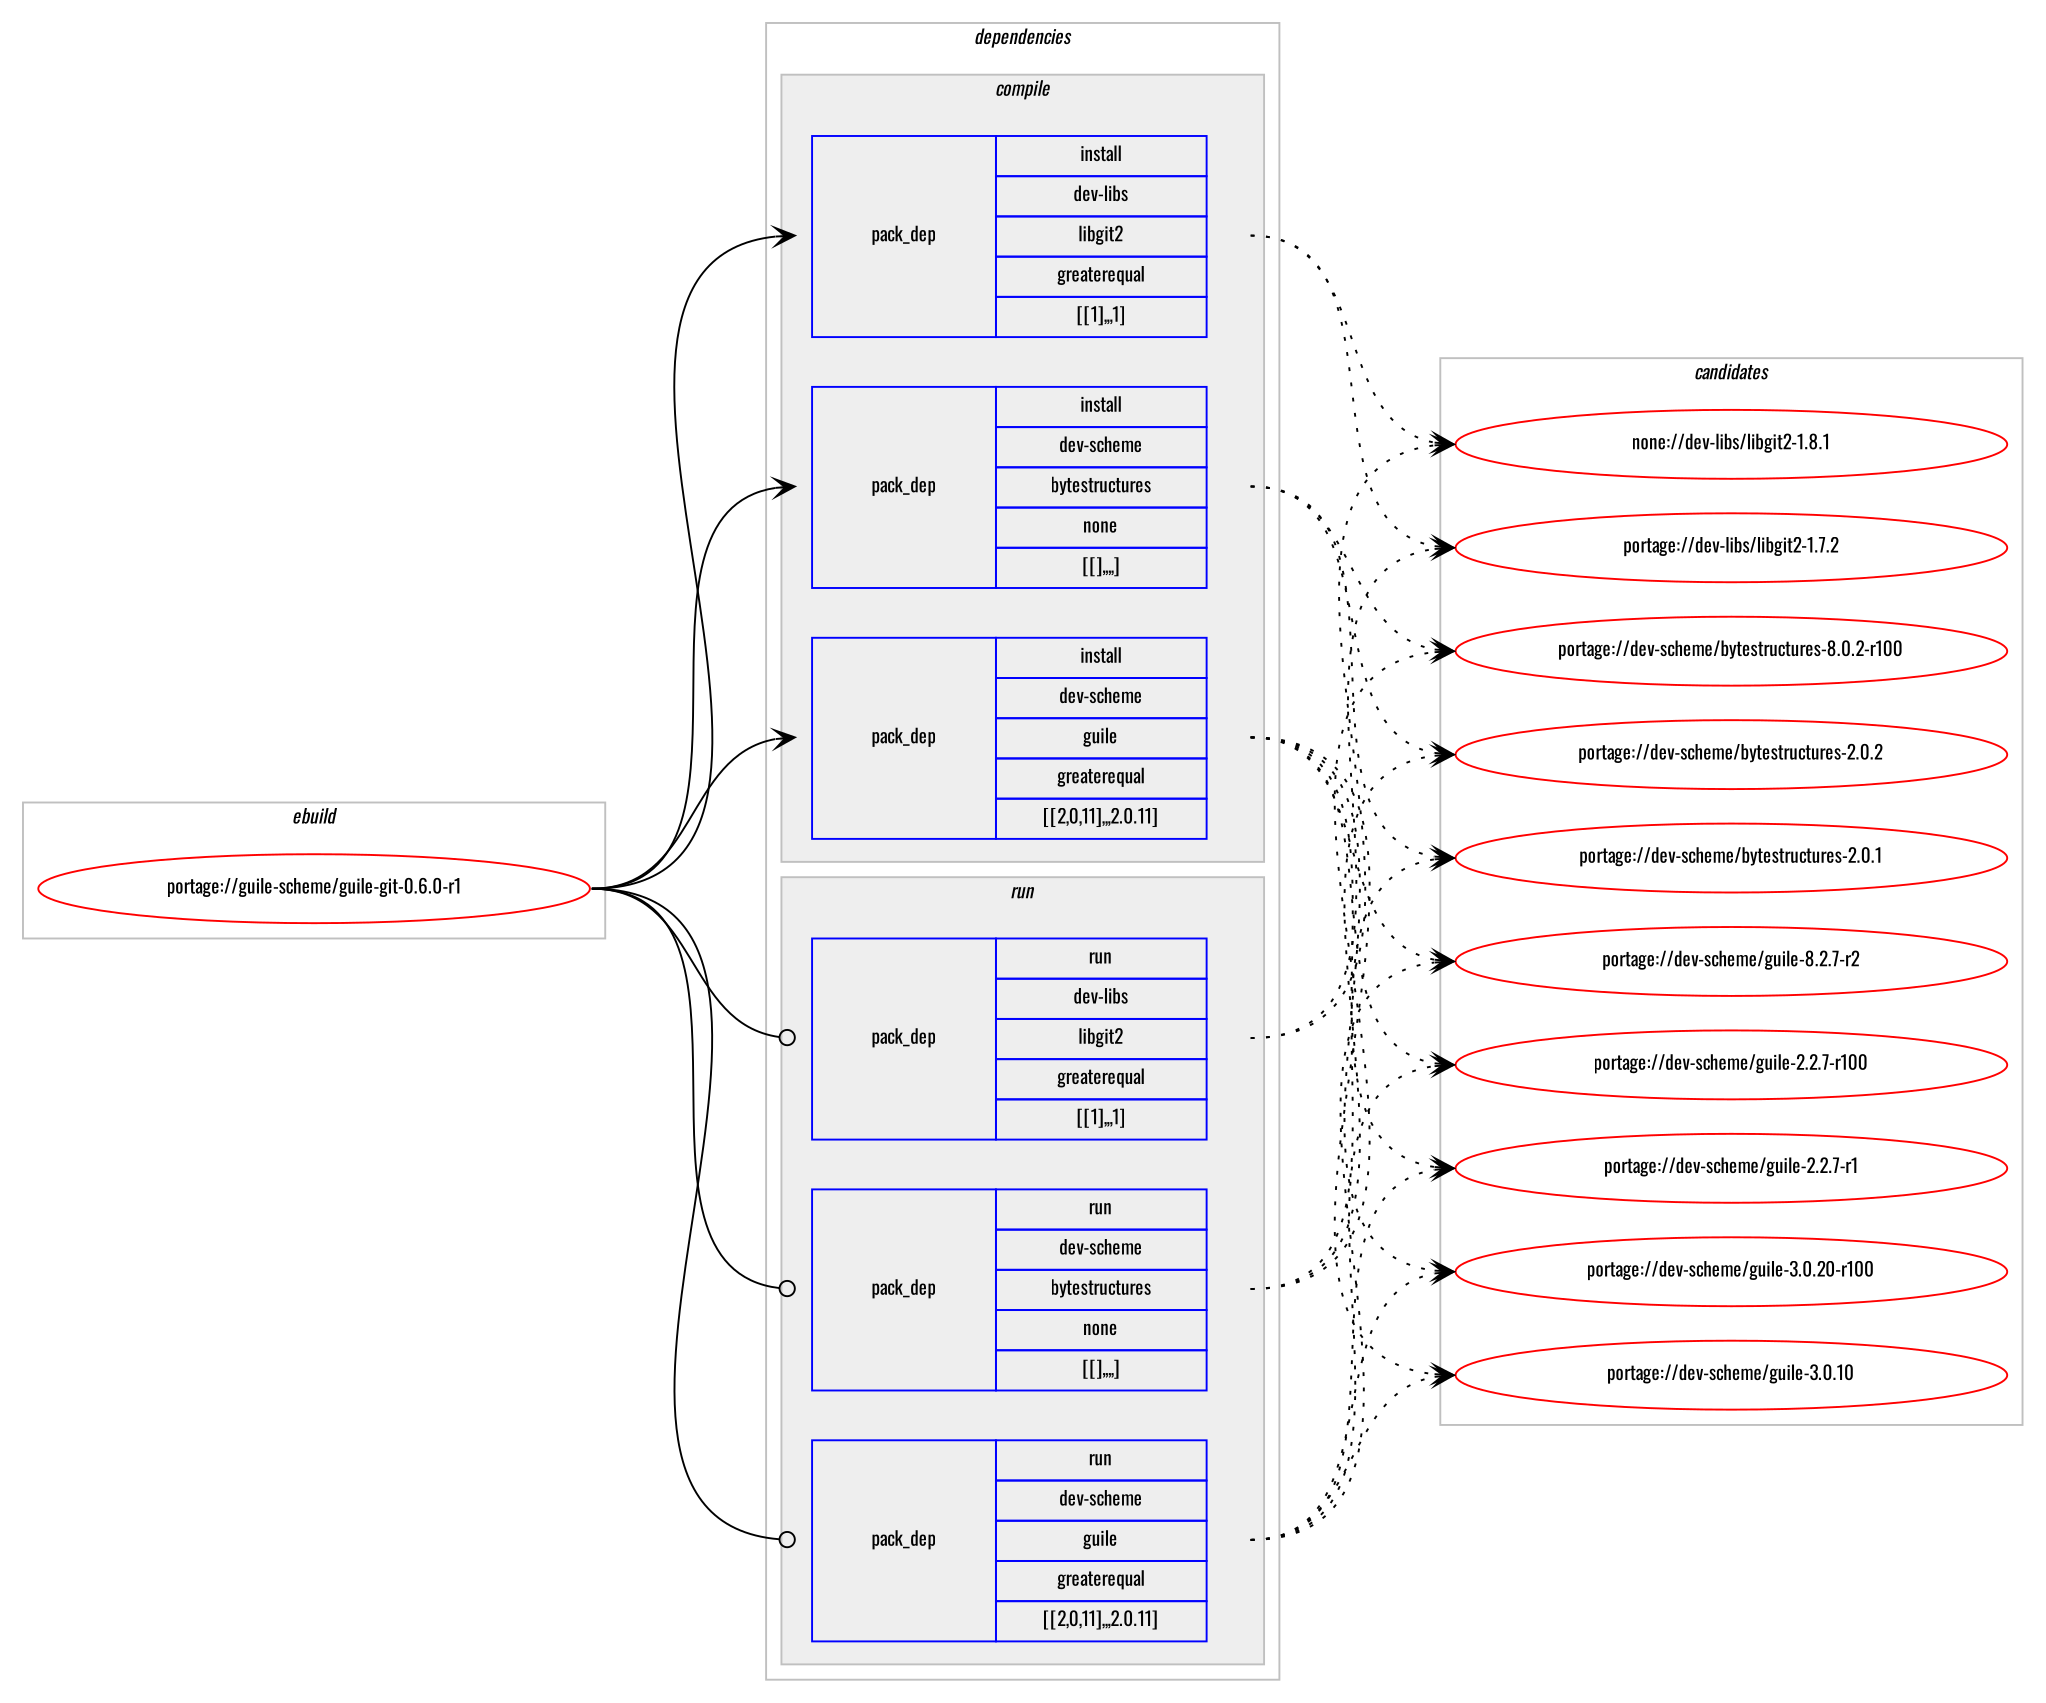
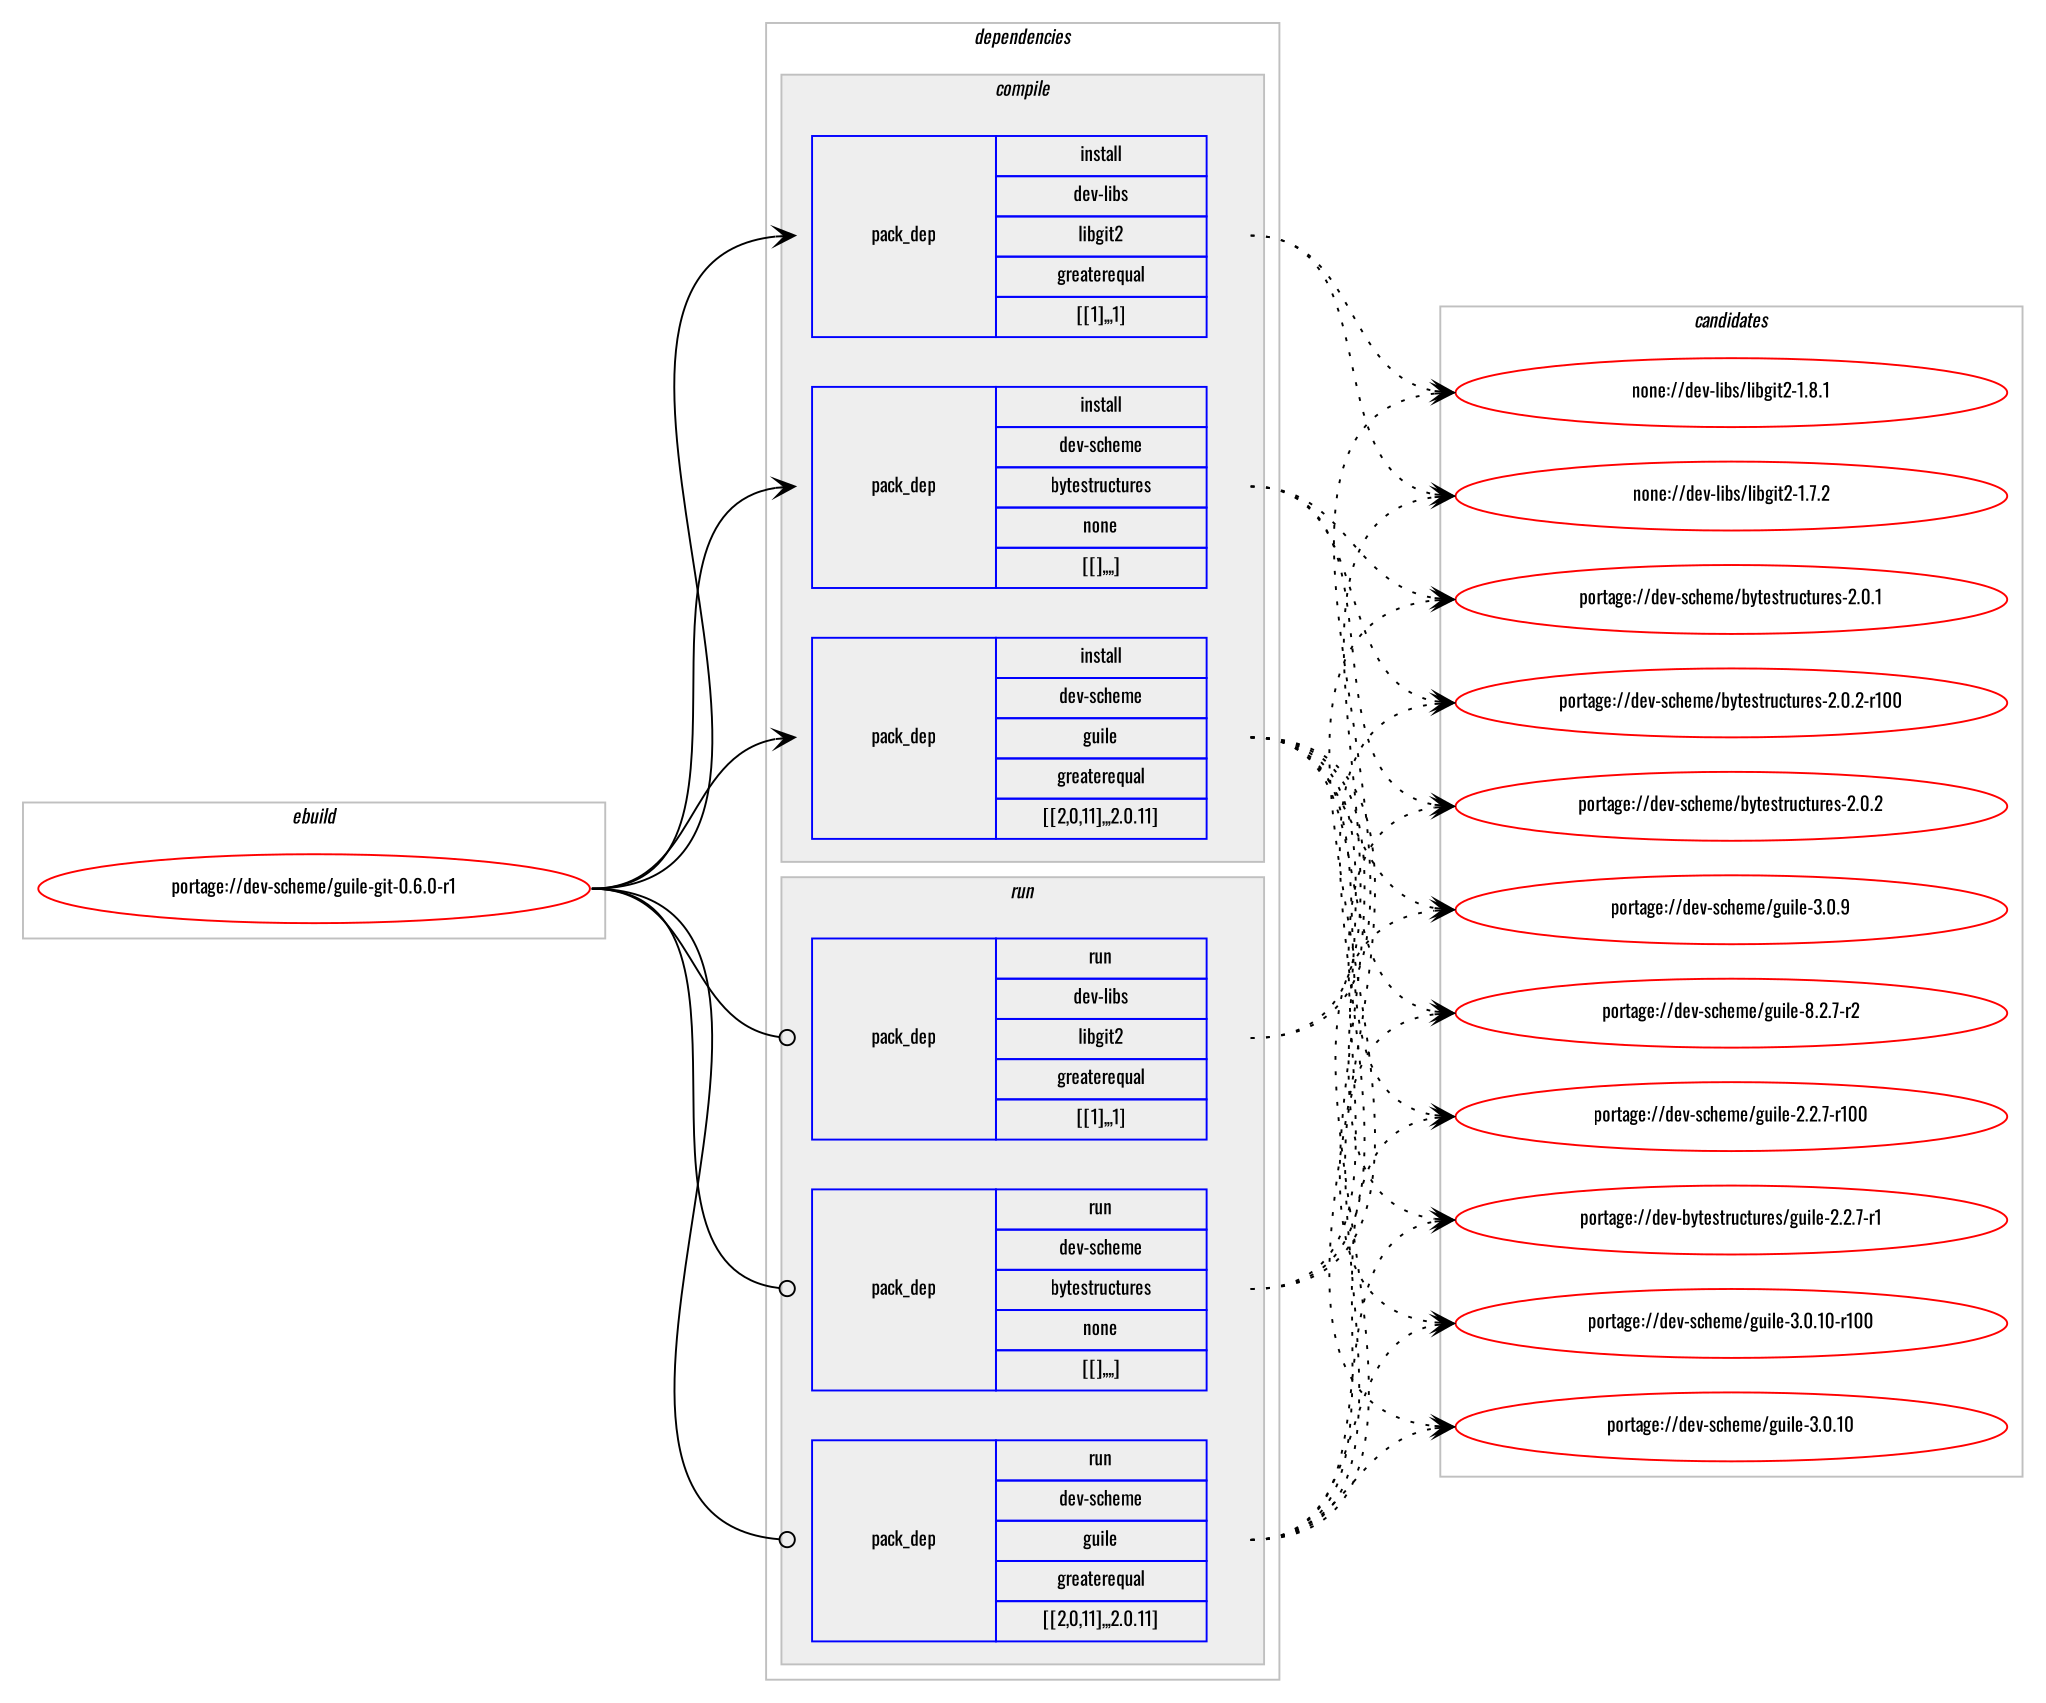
(1731, 548) -> (1731, 496)
(1731, 651) -> (1731, 703)
(314, 889) -> (314, 889)
none -> (1731, 910)
(1731, 1168) -> (1731, 1220)
(1731, 1272) -> (1731, 1323)
